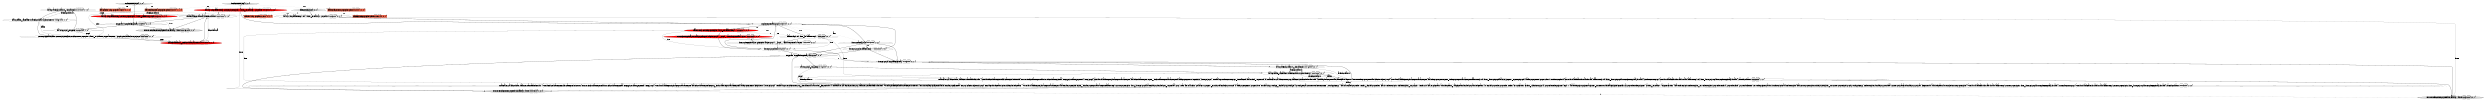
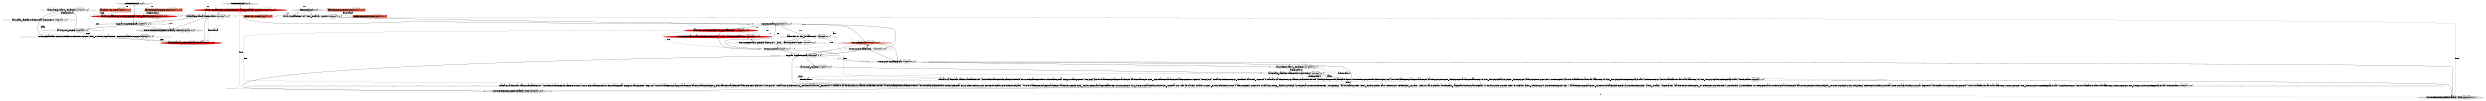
(344, 13) -> (348, 13)
(866, 43) -> (866, 43)
